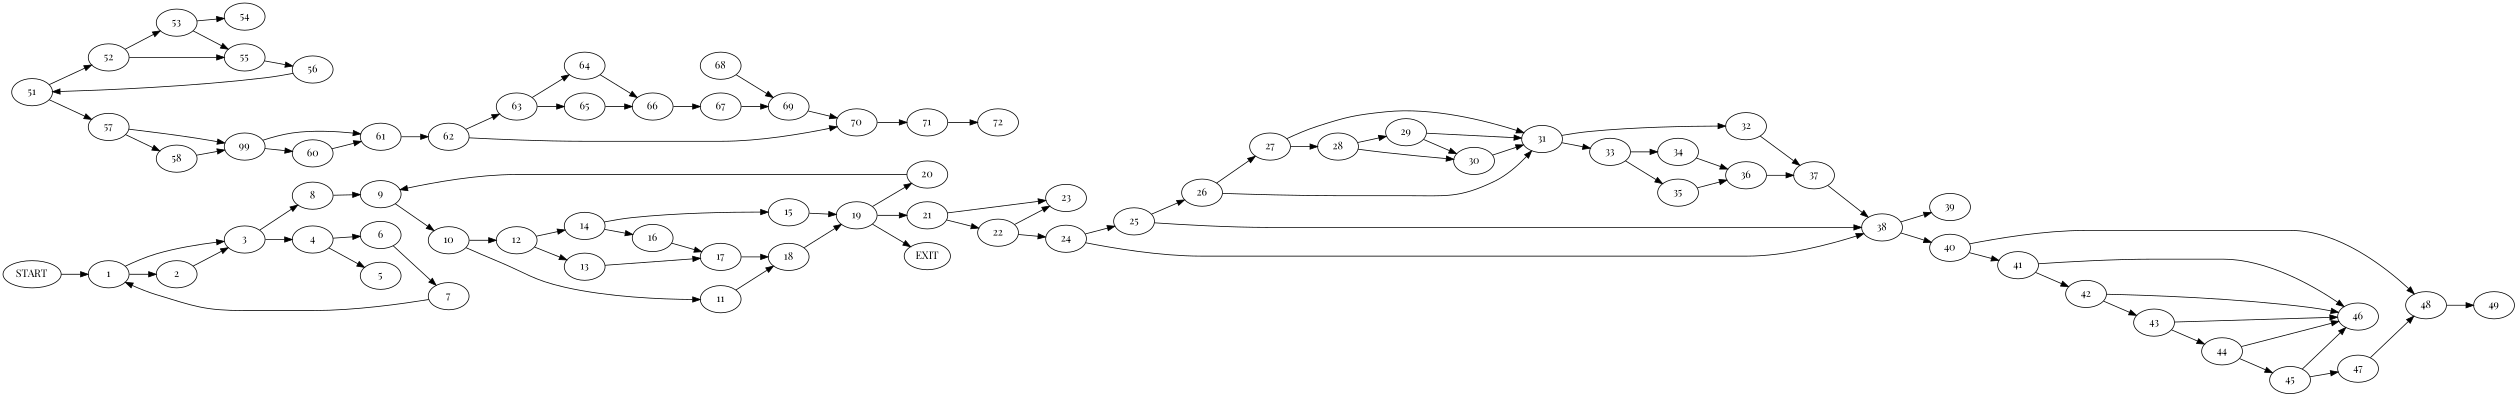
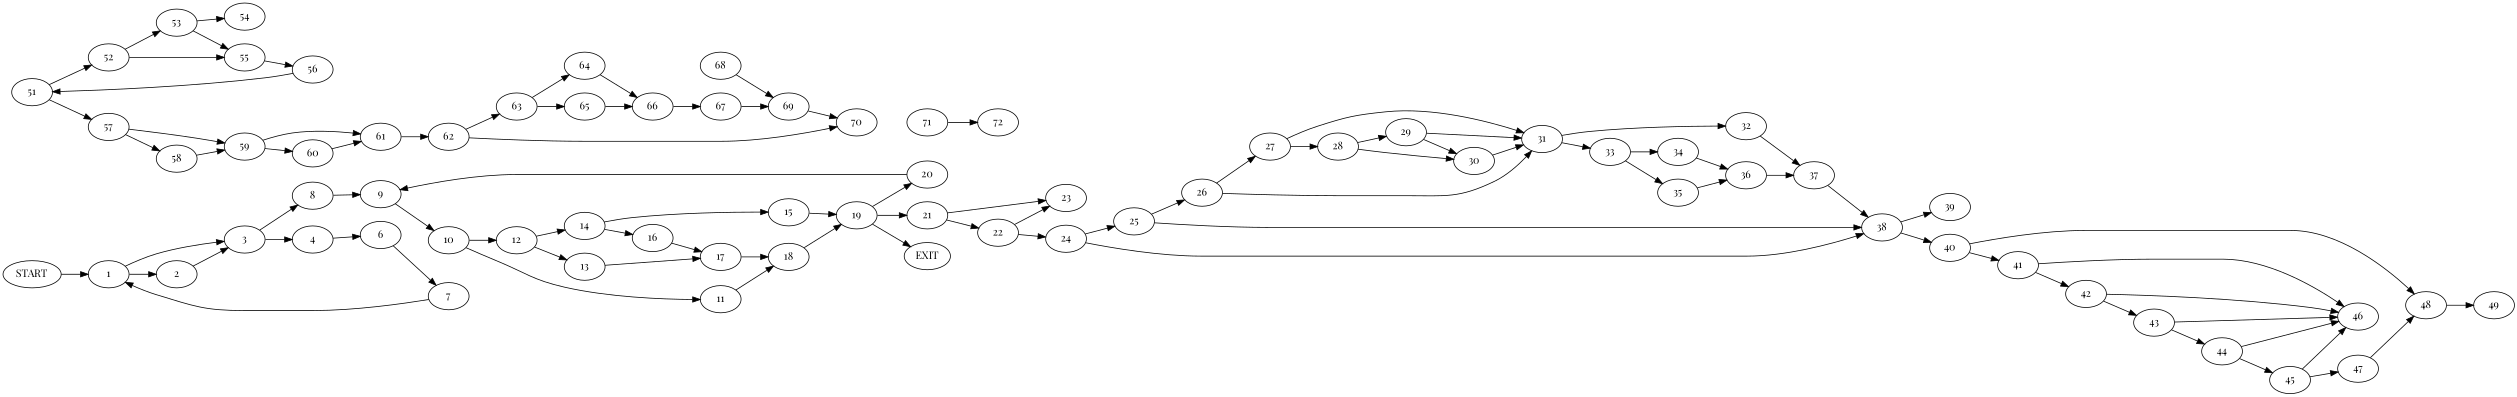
(888, 122) -> none
(245, 147) -> (245, 147)
(381, 276) -> none
